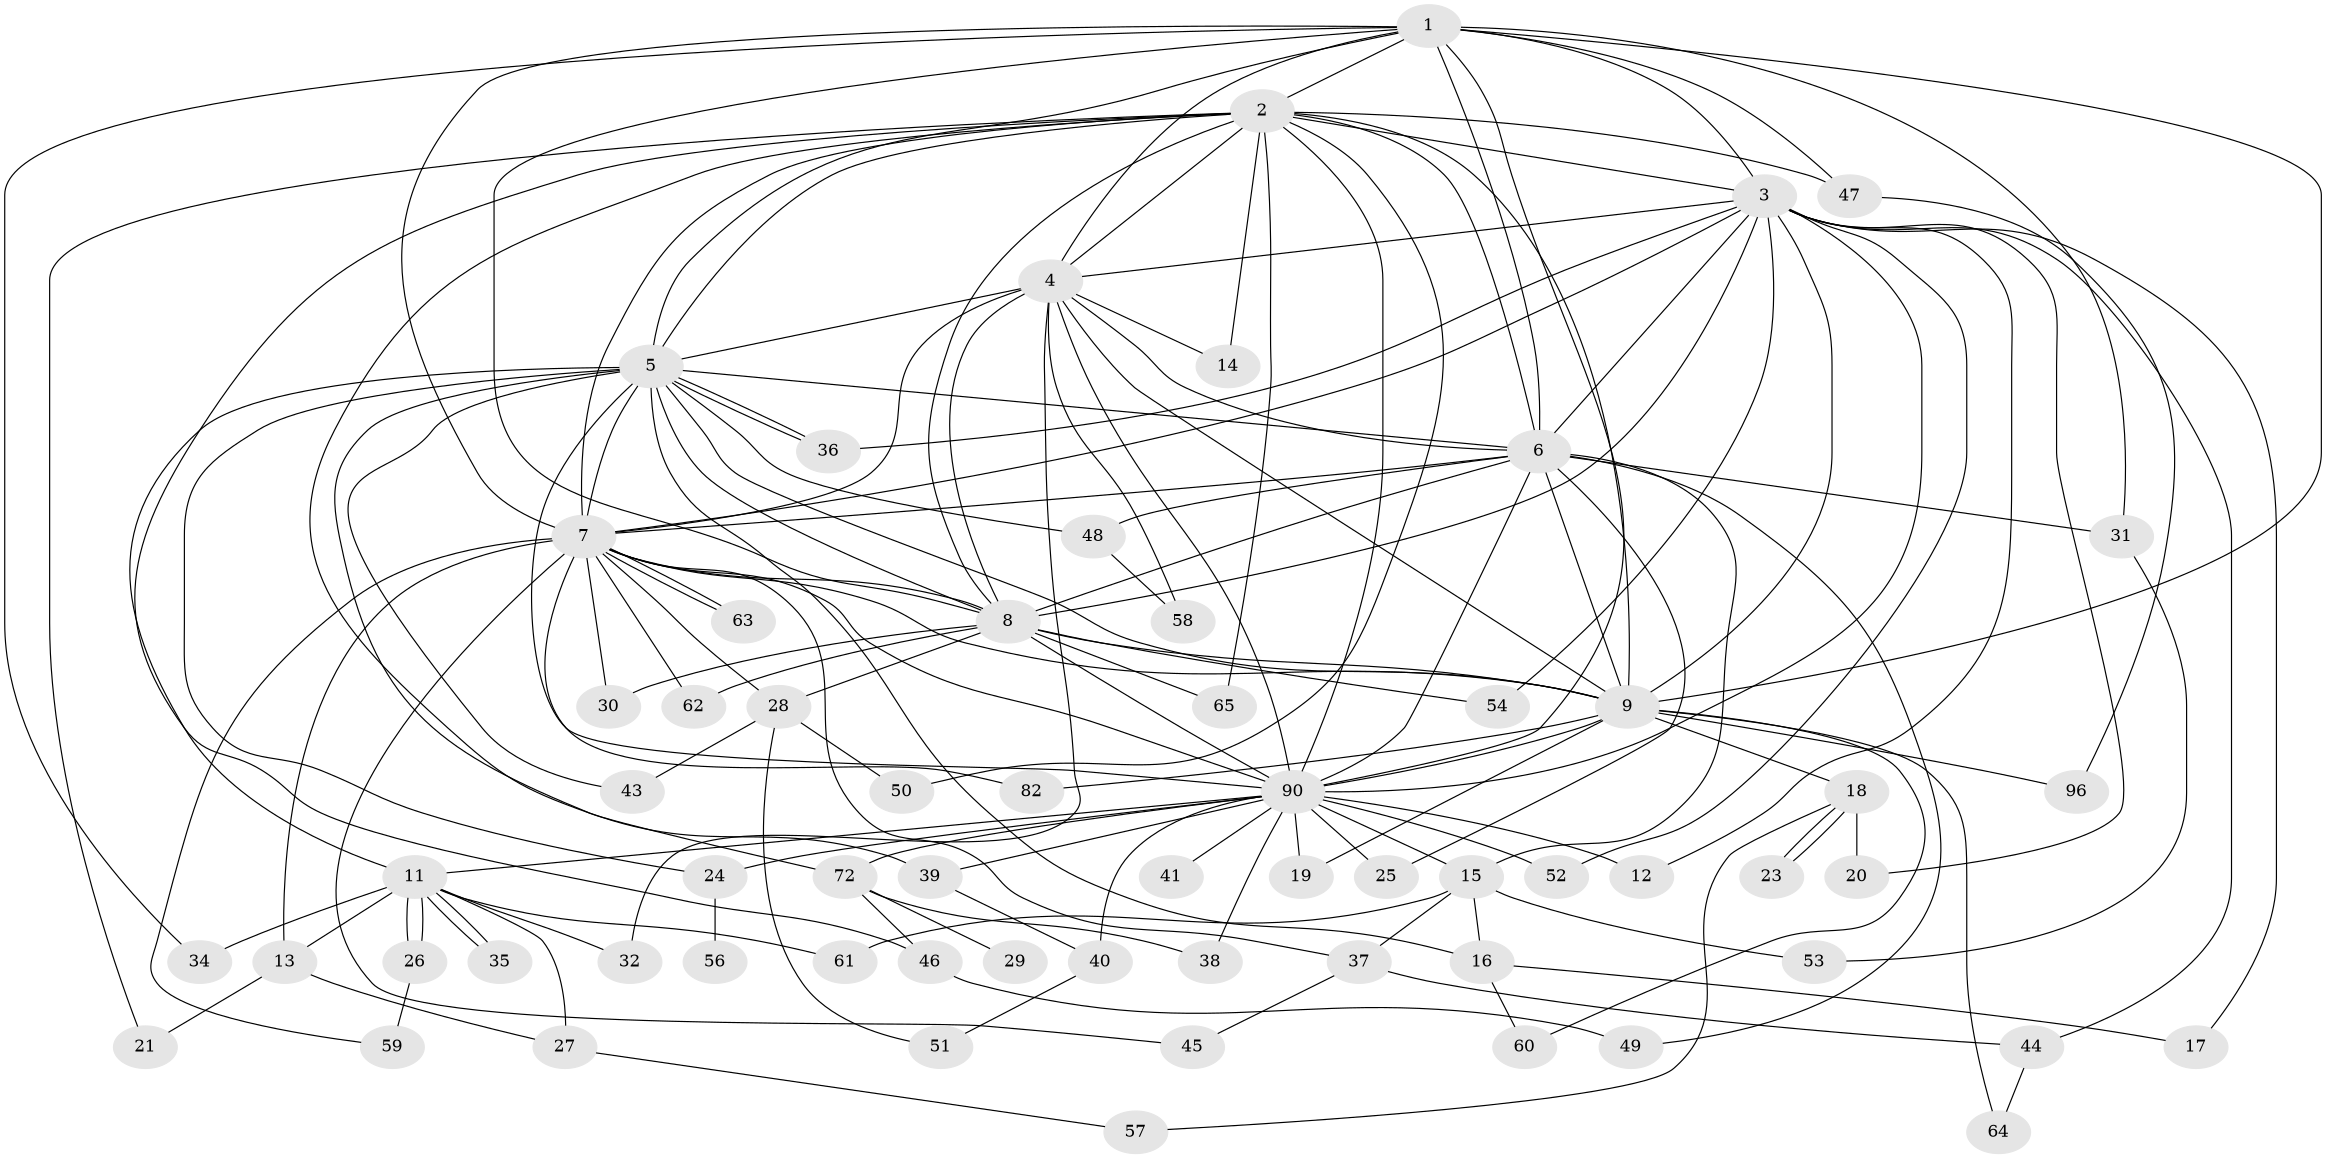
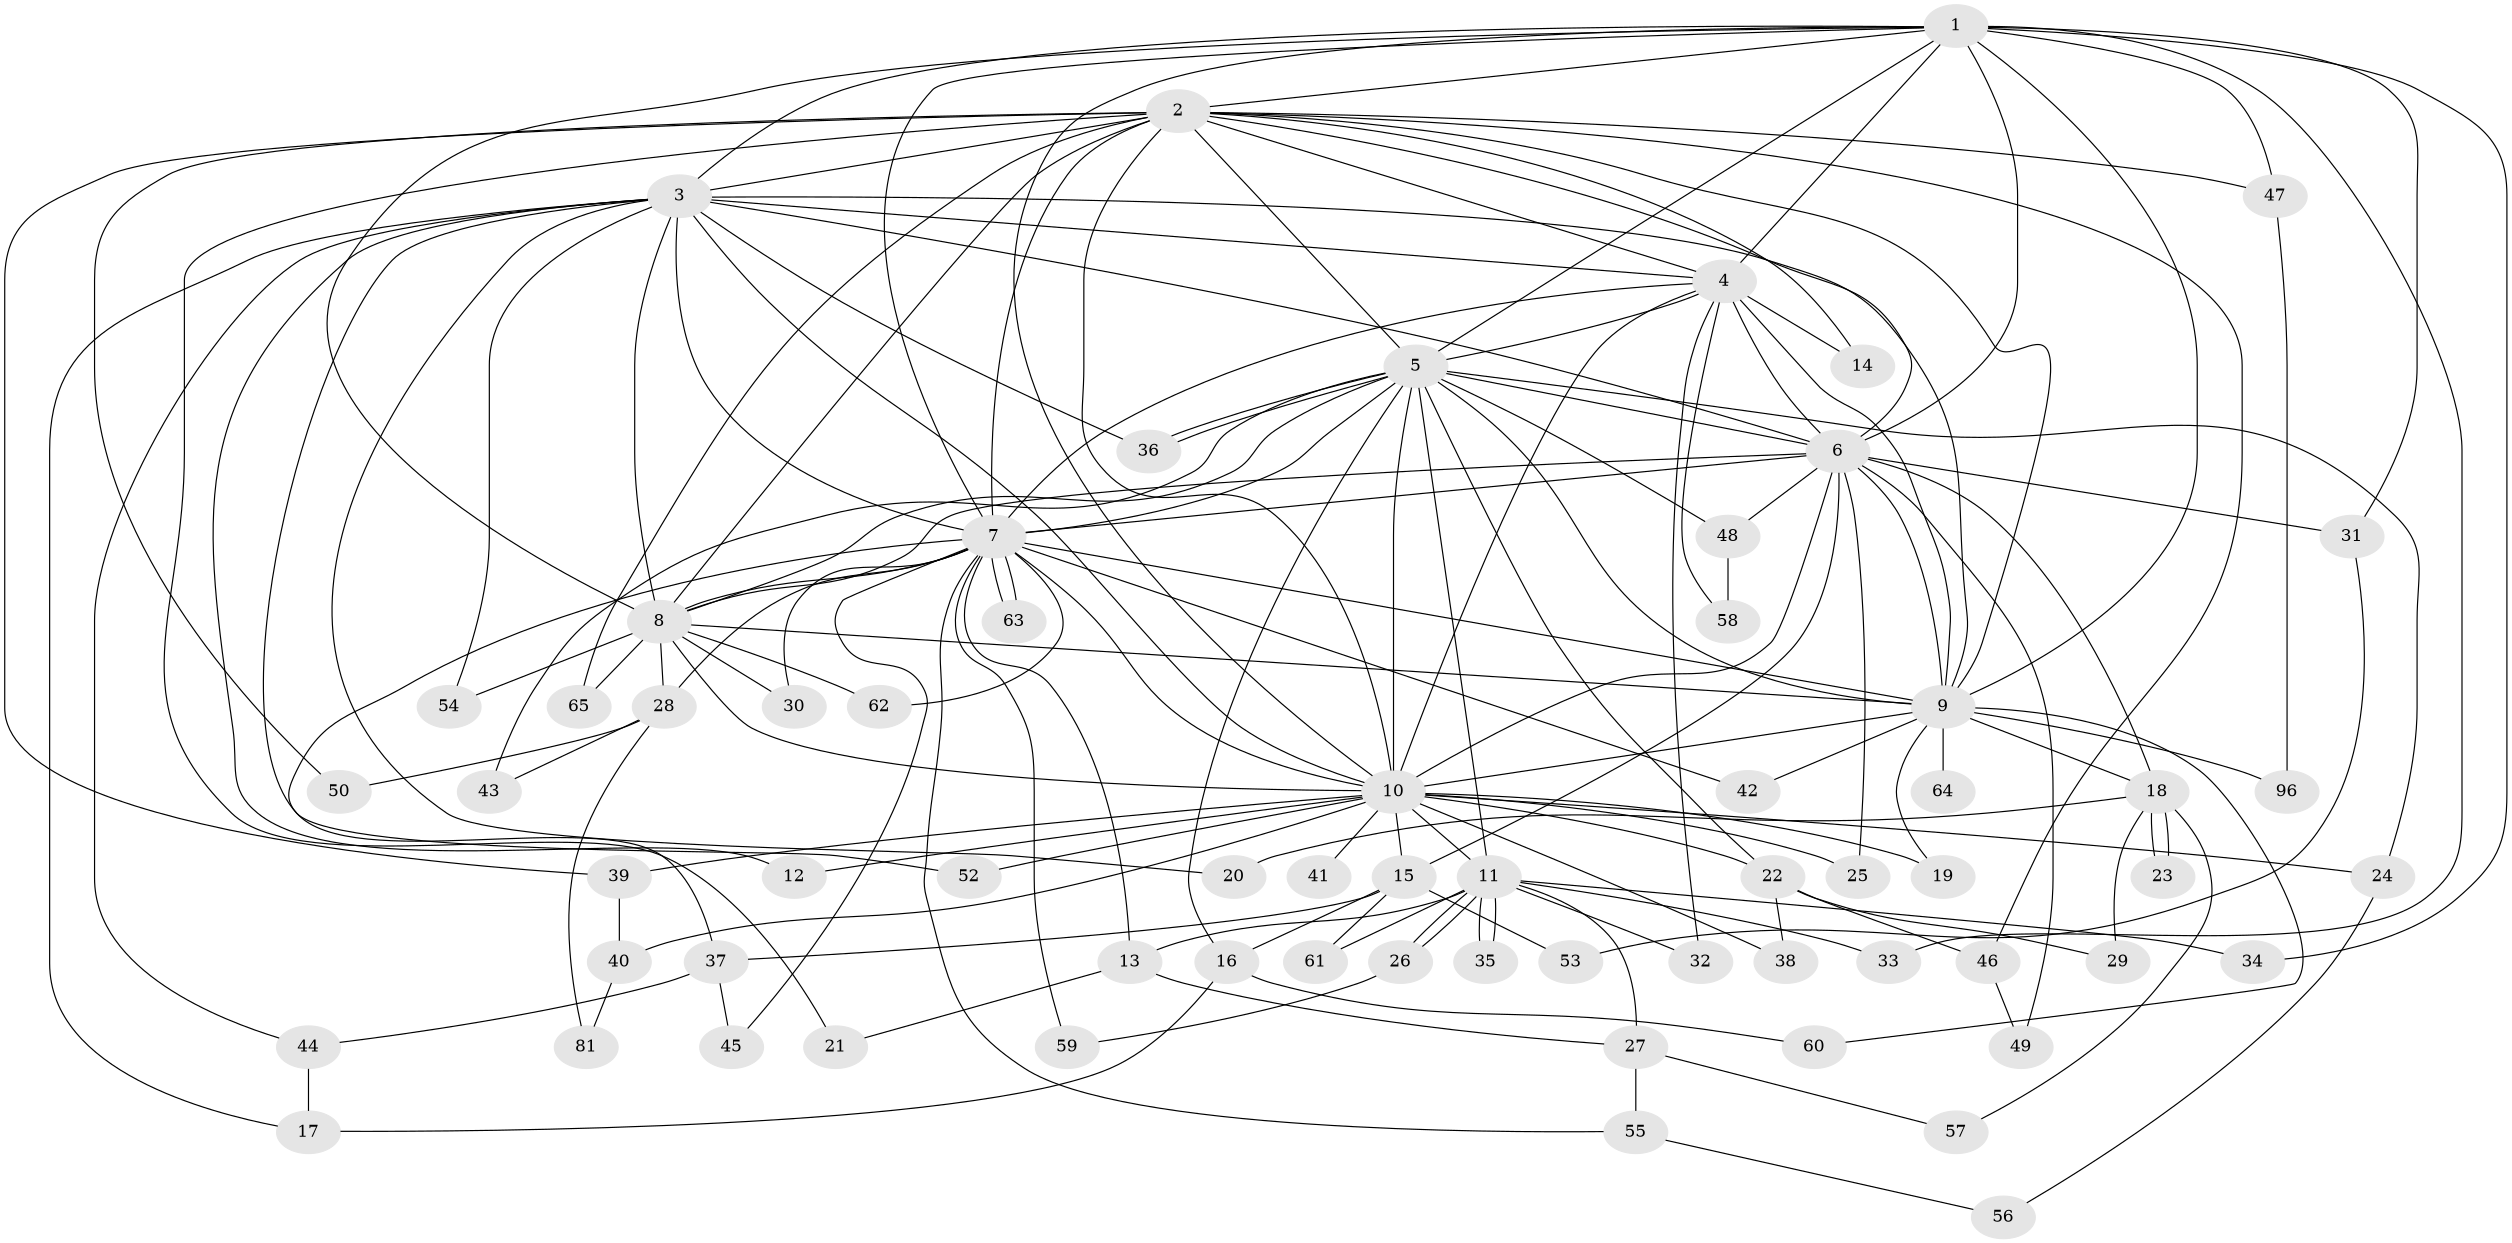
(950, 428) -> none
none -> (2047, 578)
(1032, 792) -> (1748, 792)
(1293, 792) -> (1394, 792)
none -> (2117, 873)
(845, 877) -> (1773, 877)
none -> (1889, 962)
(941, 1047) -> (586, 1047)
(2015, 1090) -> (308, 1090)
none -> (1636, 1132)
